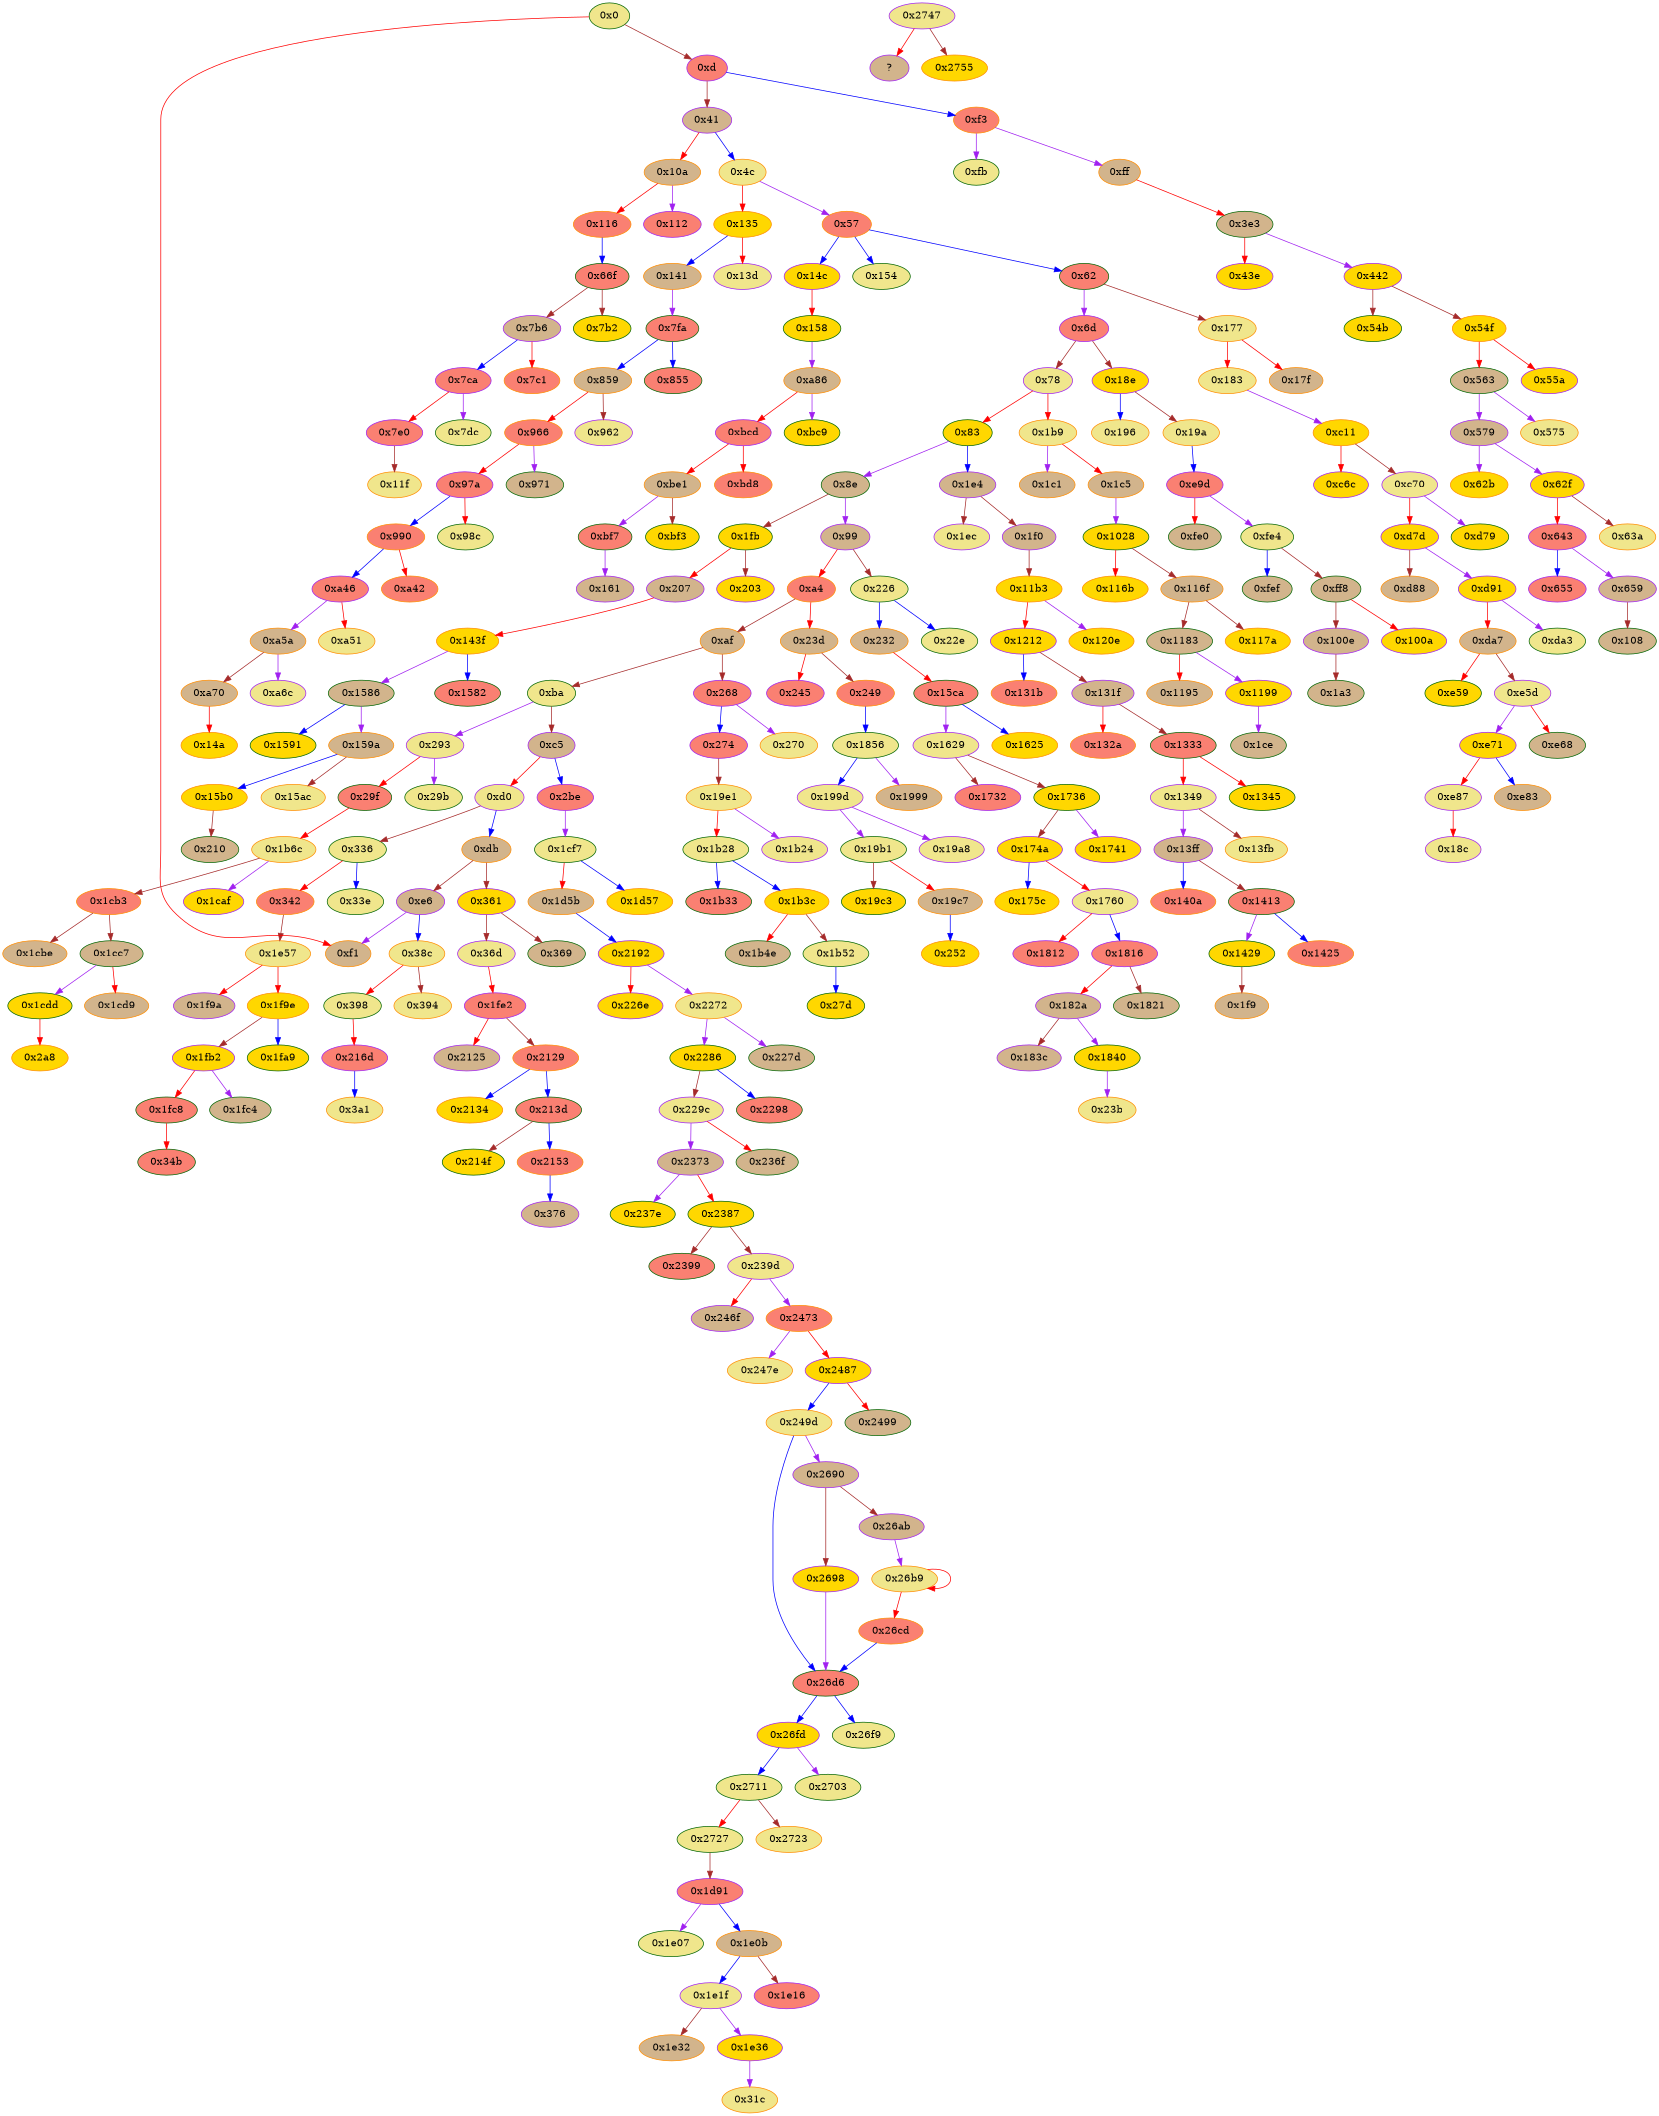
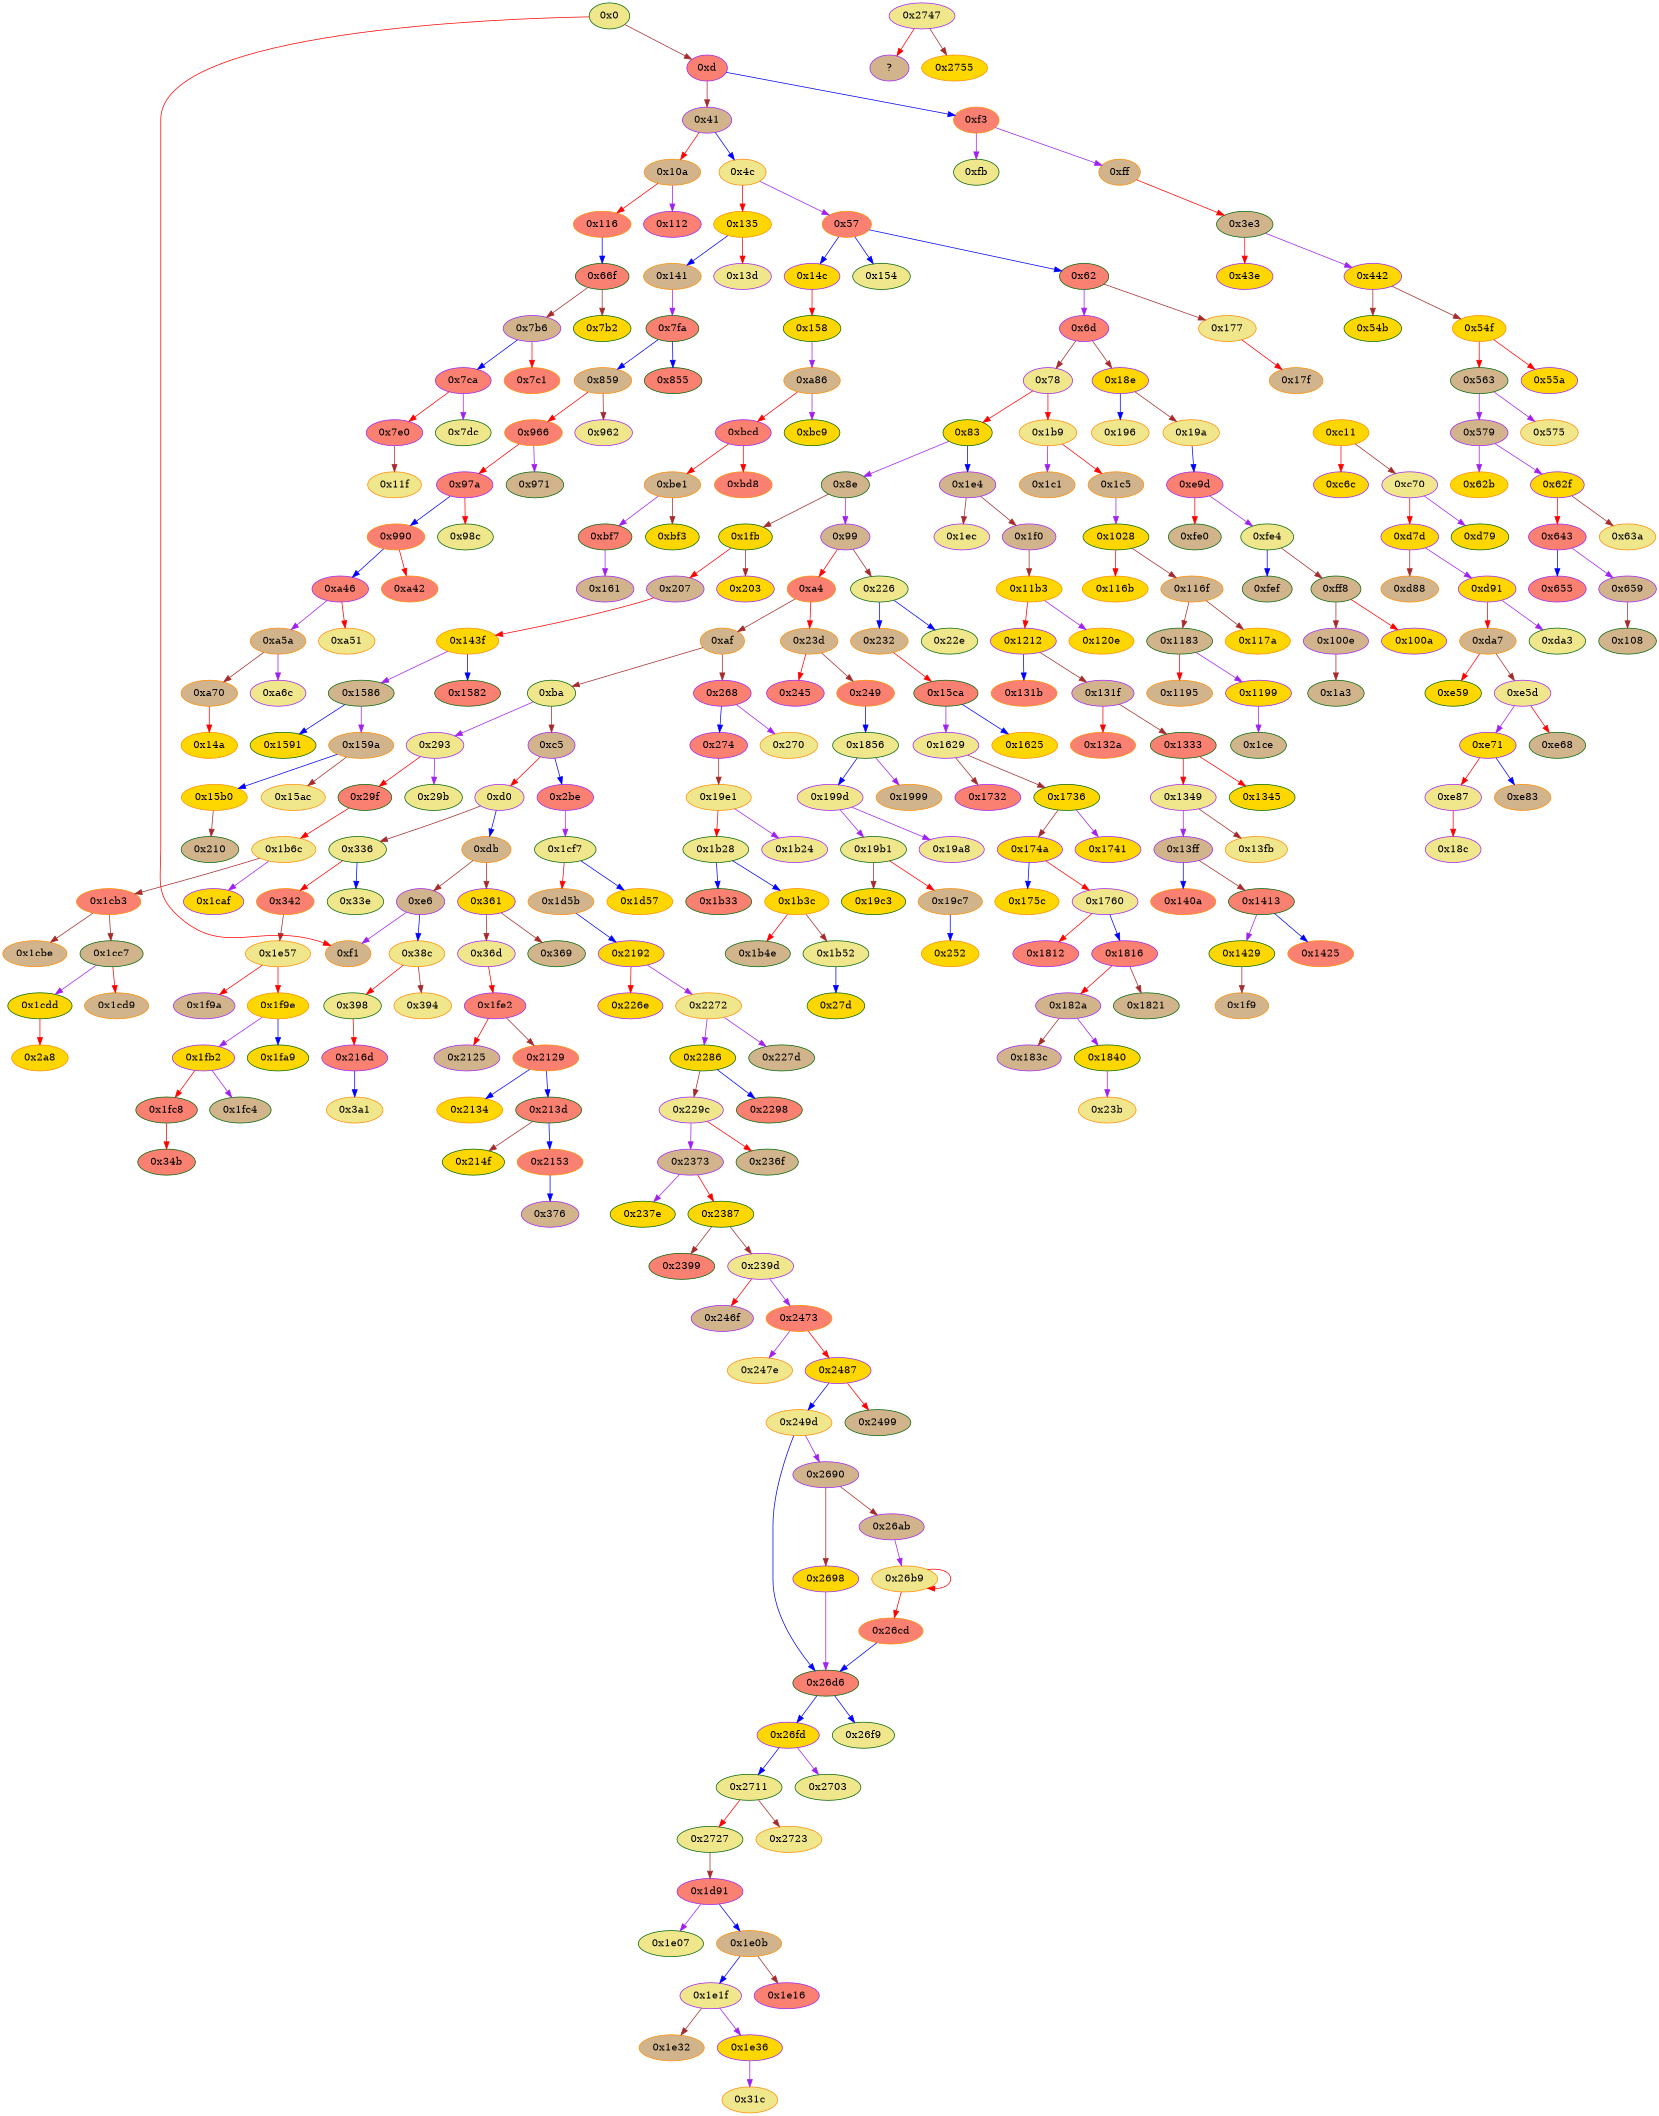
(1227, 381) -> none
(244, 1030) -> (244, 1030)
